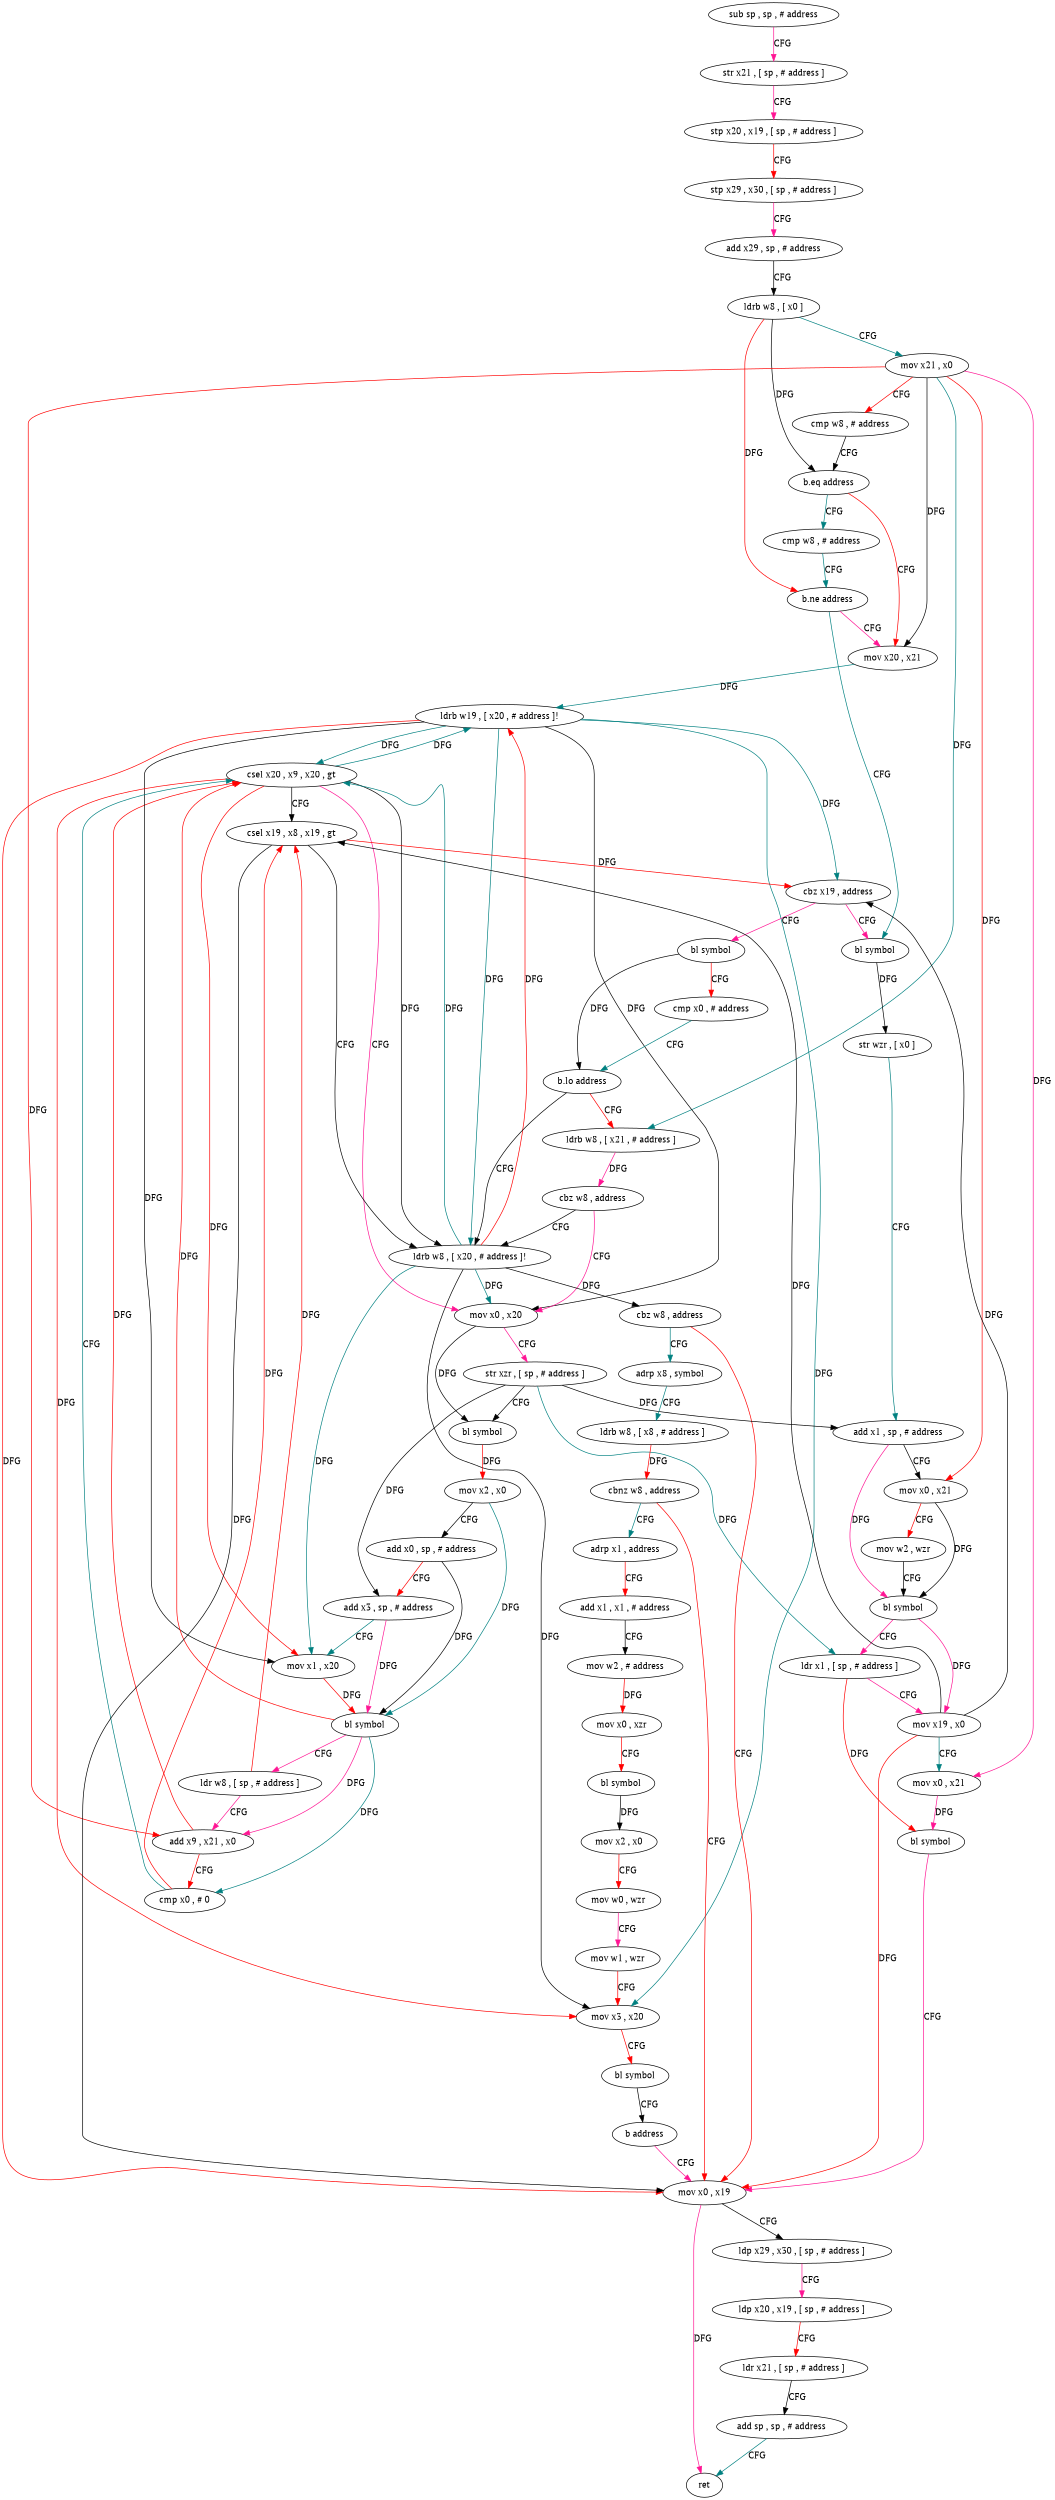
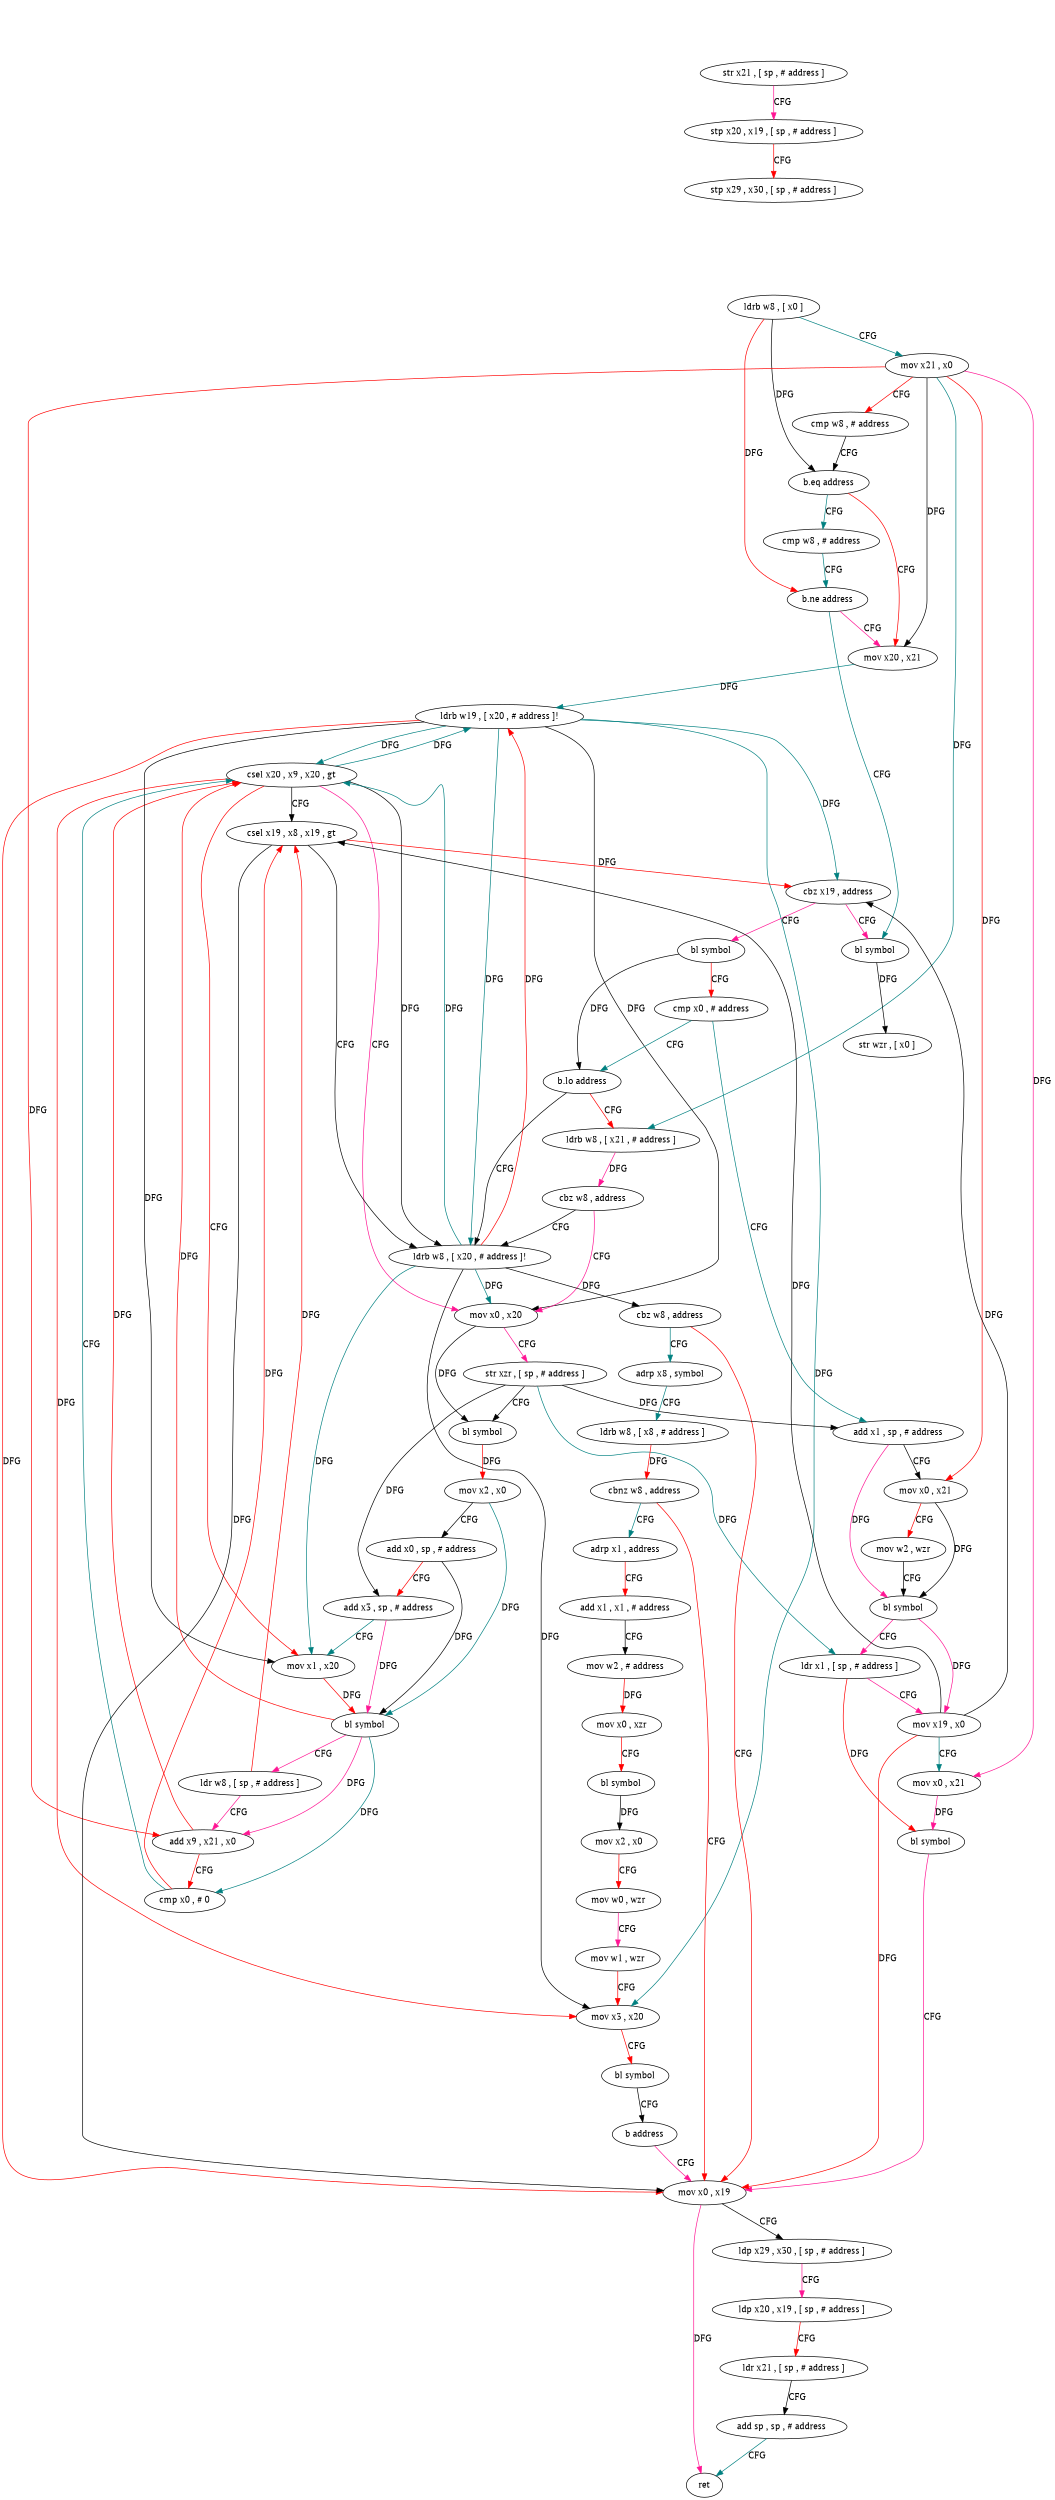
(774, 15) -> none
(774, 249) -> none
(219, 1228) -> (219, 1228)
(892, 1236) -> (751, 1239)
